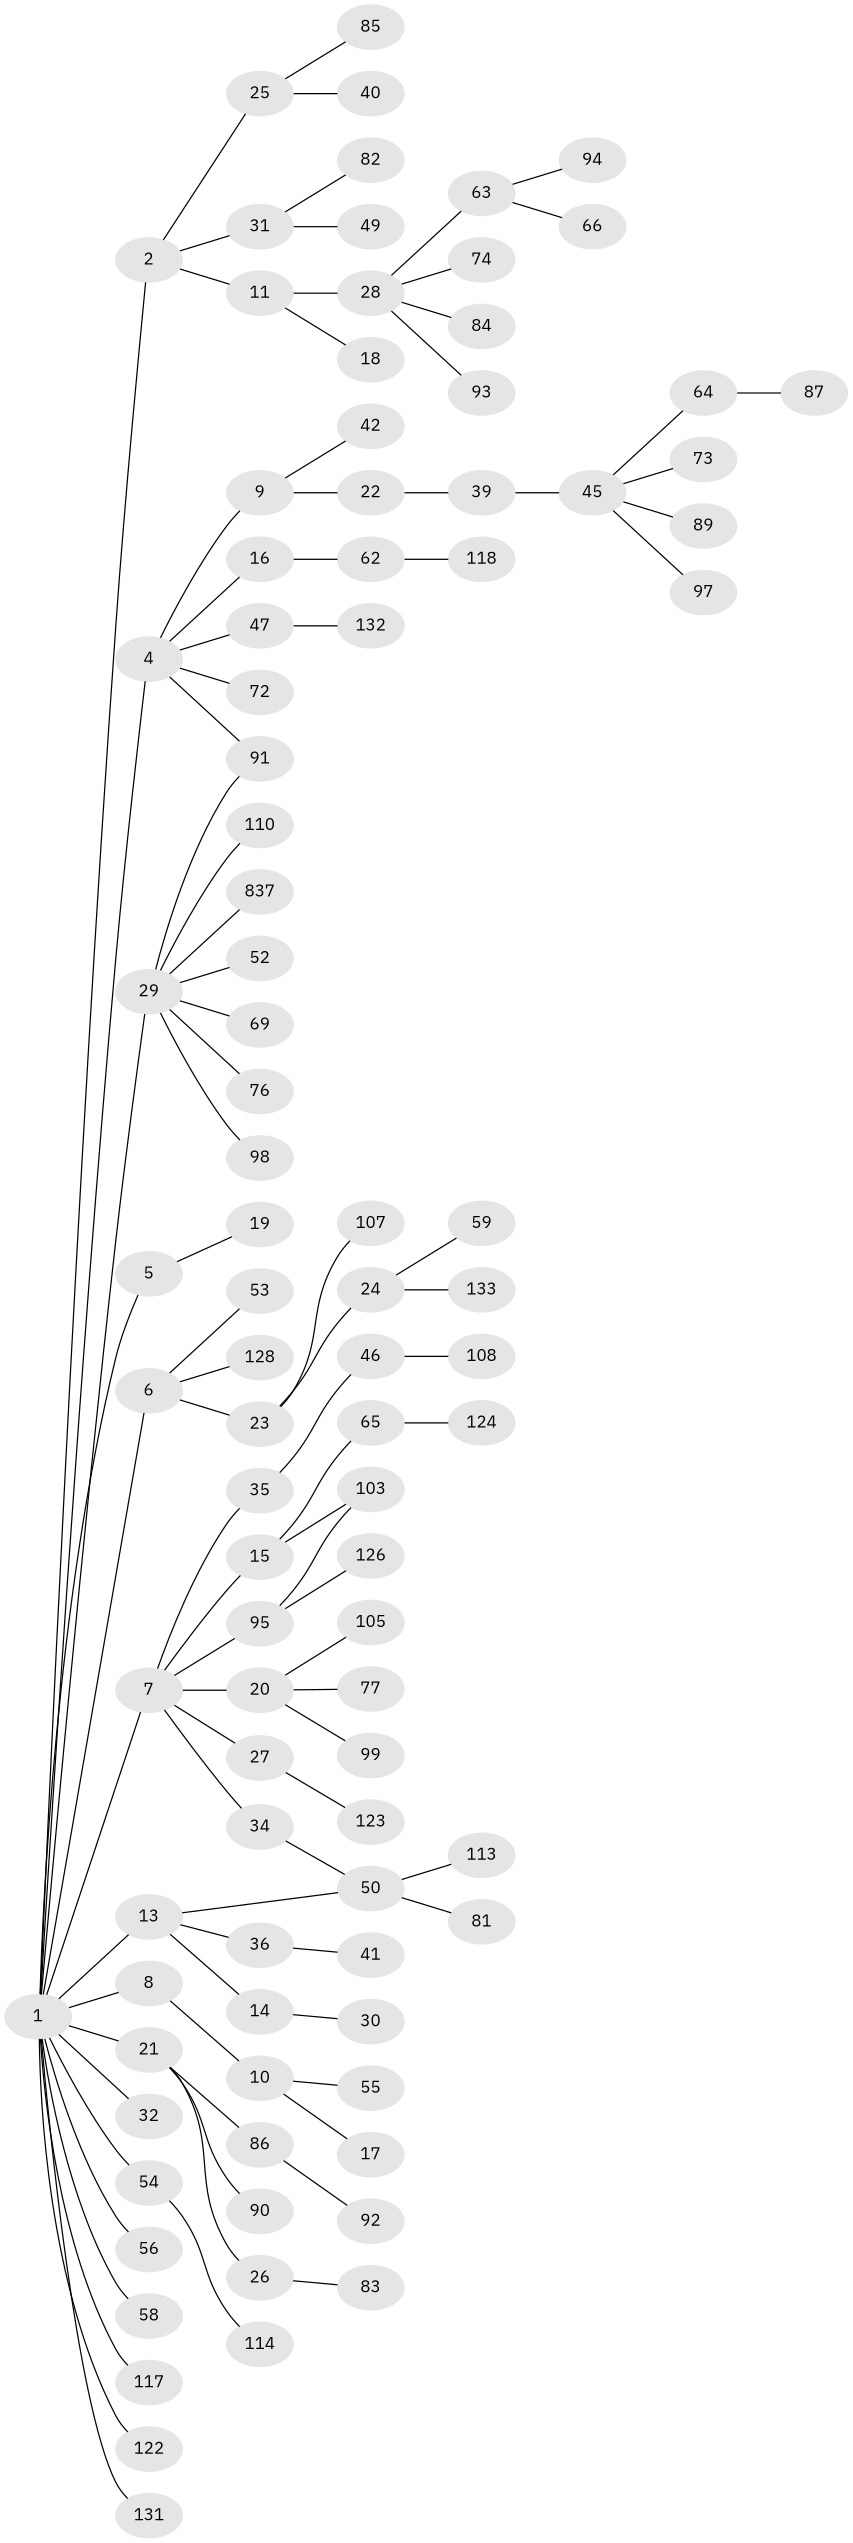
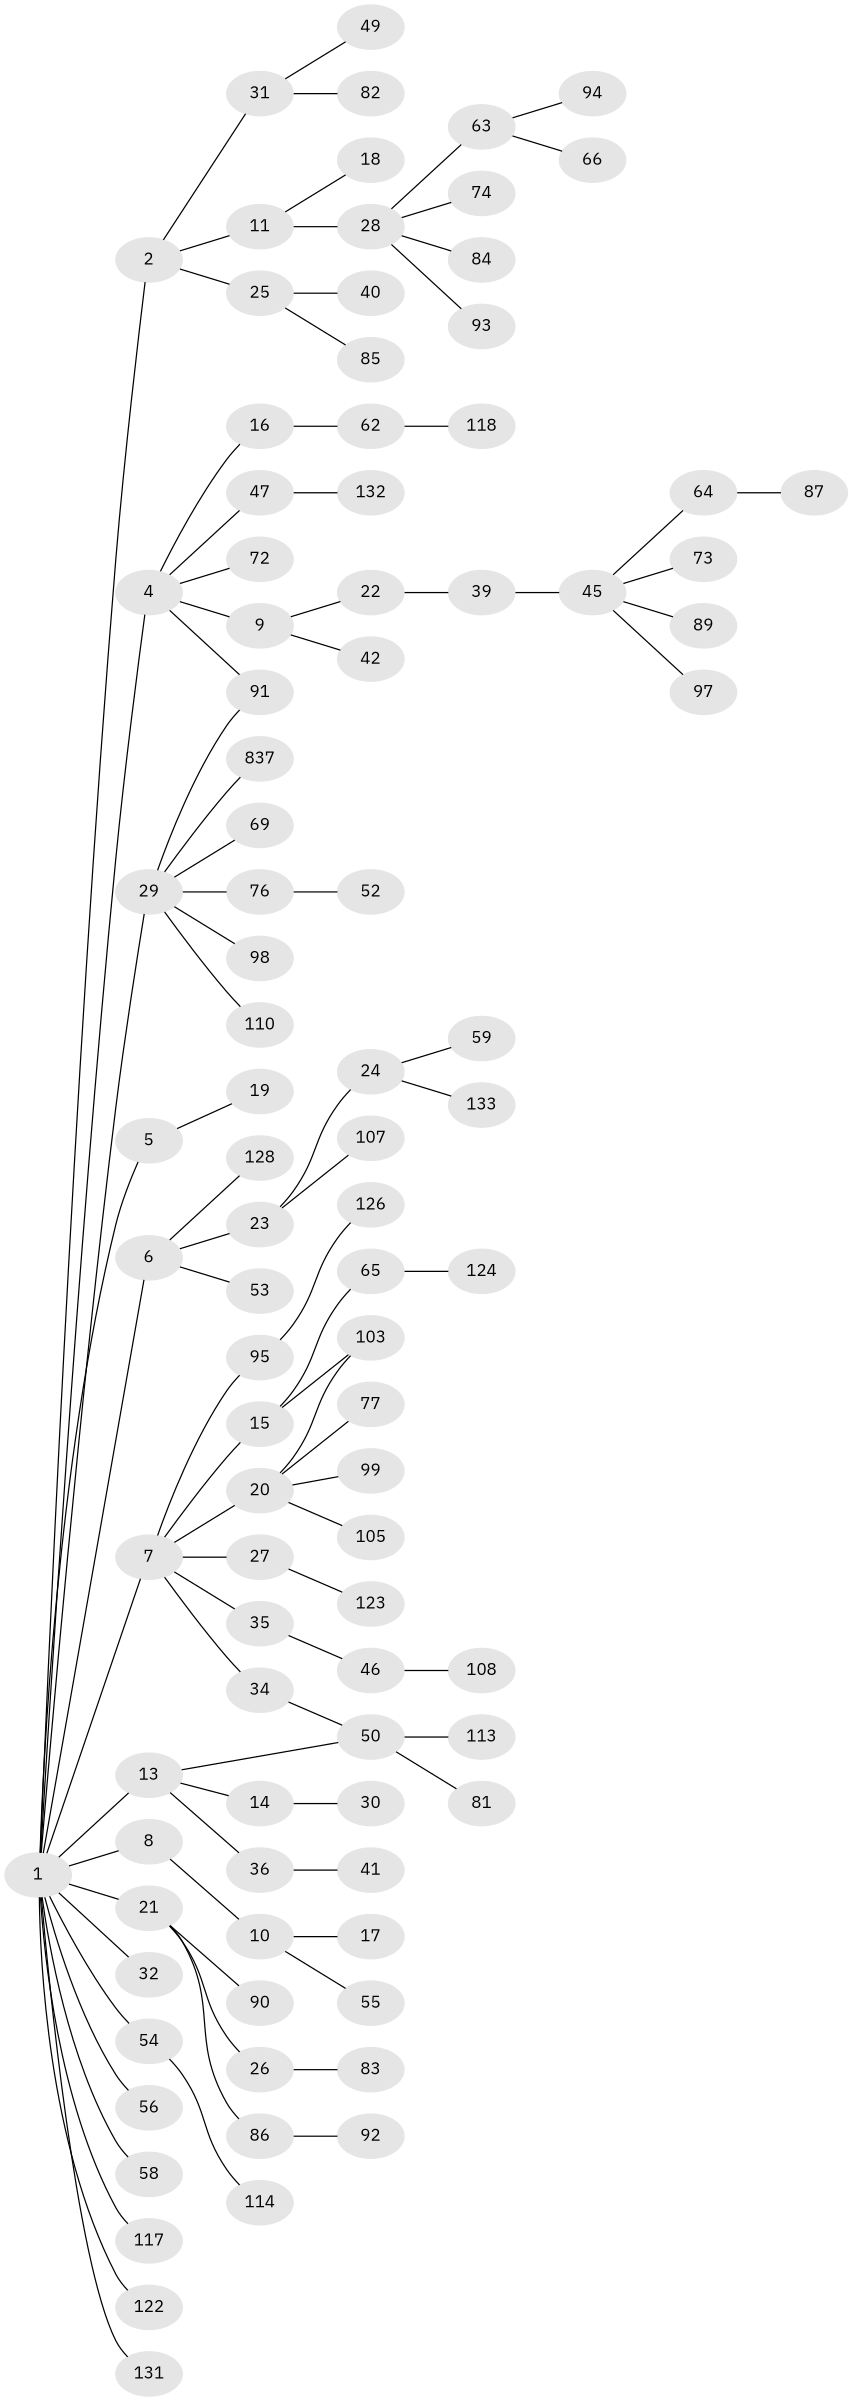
(205, 975) -> (316, 892)
(315, 1557) -> (315, 1414)
